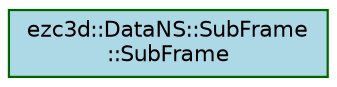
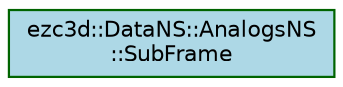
(168, 43) -> (172, 43)
